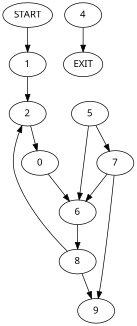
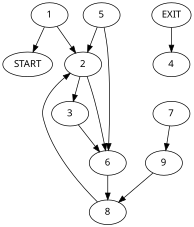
(28, 36) -> (40, 36)
(83, 36) -> (171, 36)
(101, 135) -> (94, 36)
(40, 163) -> (70, 114)
(99, 185) -> (97, 110)
(86, 283) -> (138, 185)
